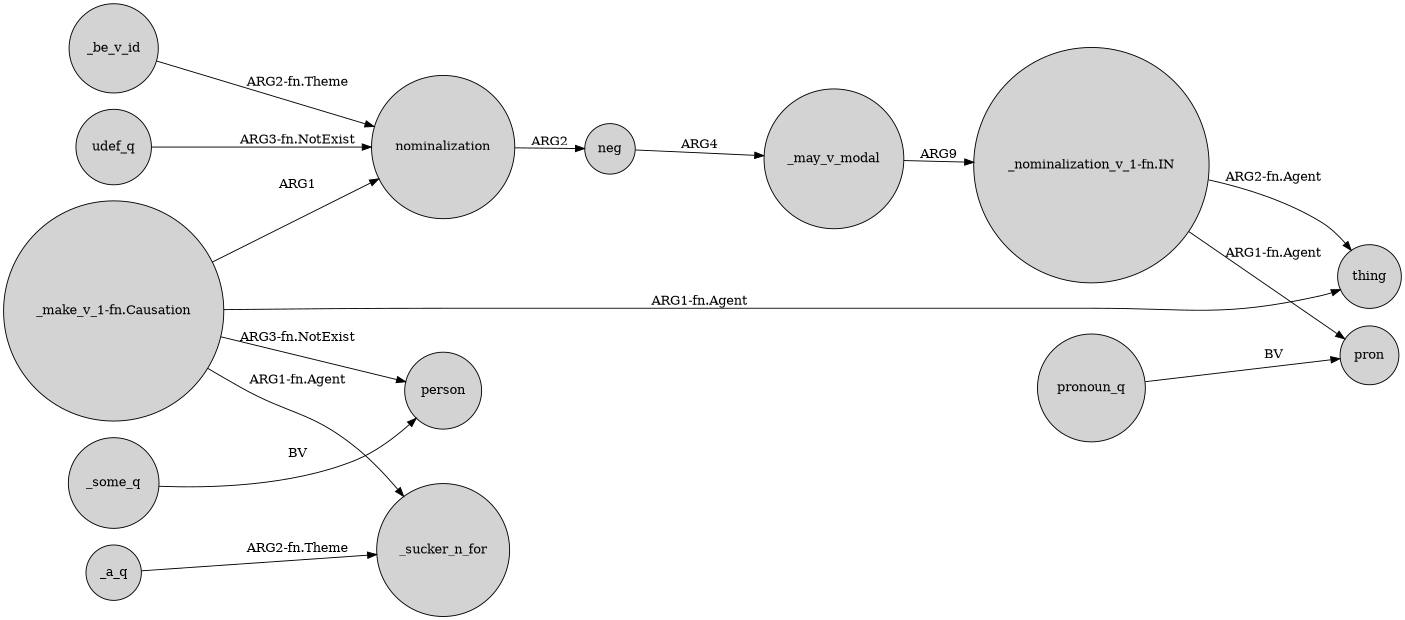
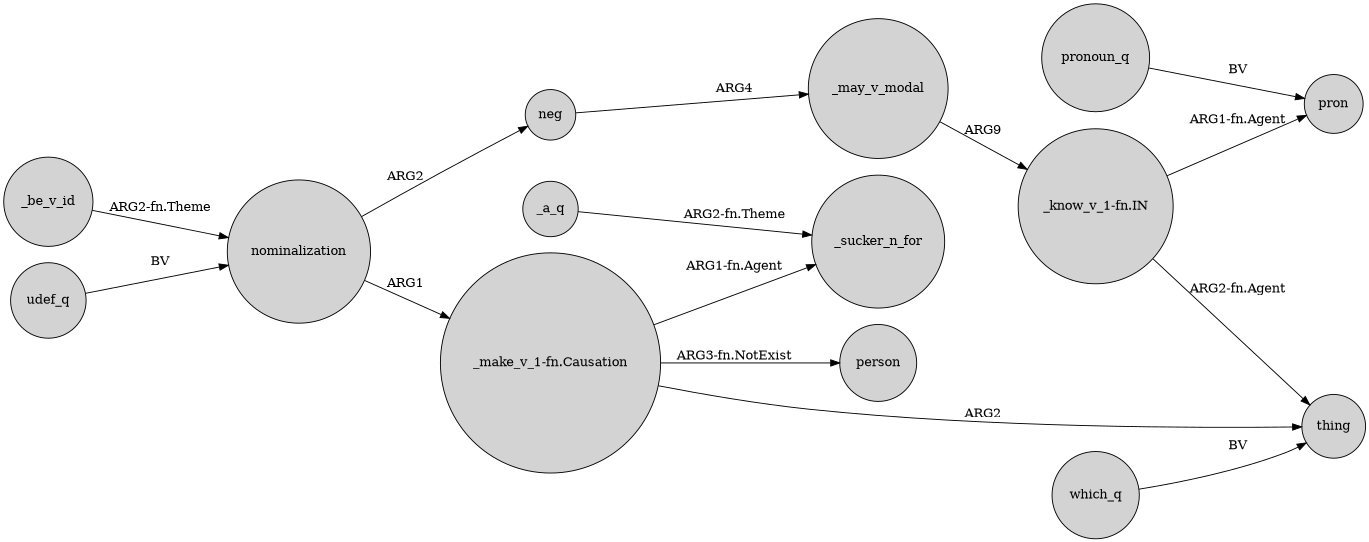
(298, 140) -> (160, 262)
(1091, 165) -> (1096, 206)
(291, 222) -> (403, 298)
(700, 301) -> (983, 414)
(114, 483) -> none
none -> (1096, 495)
